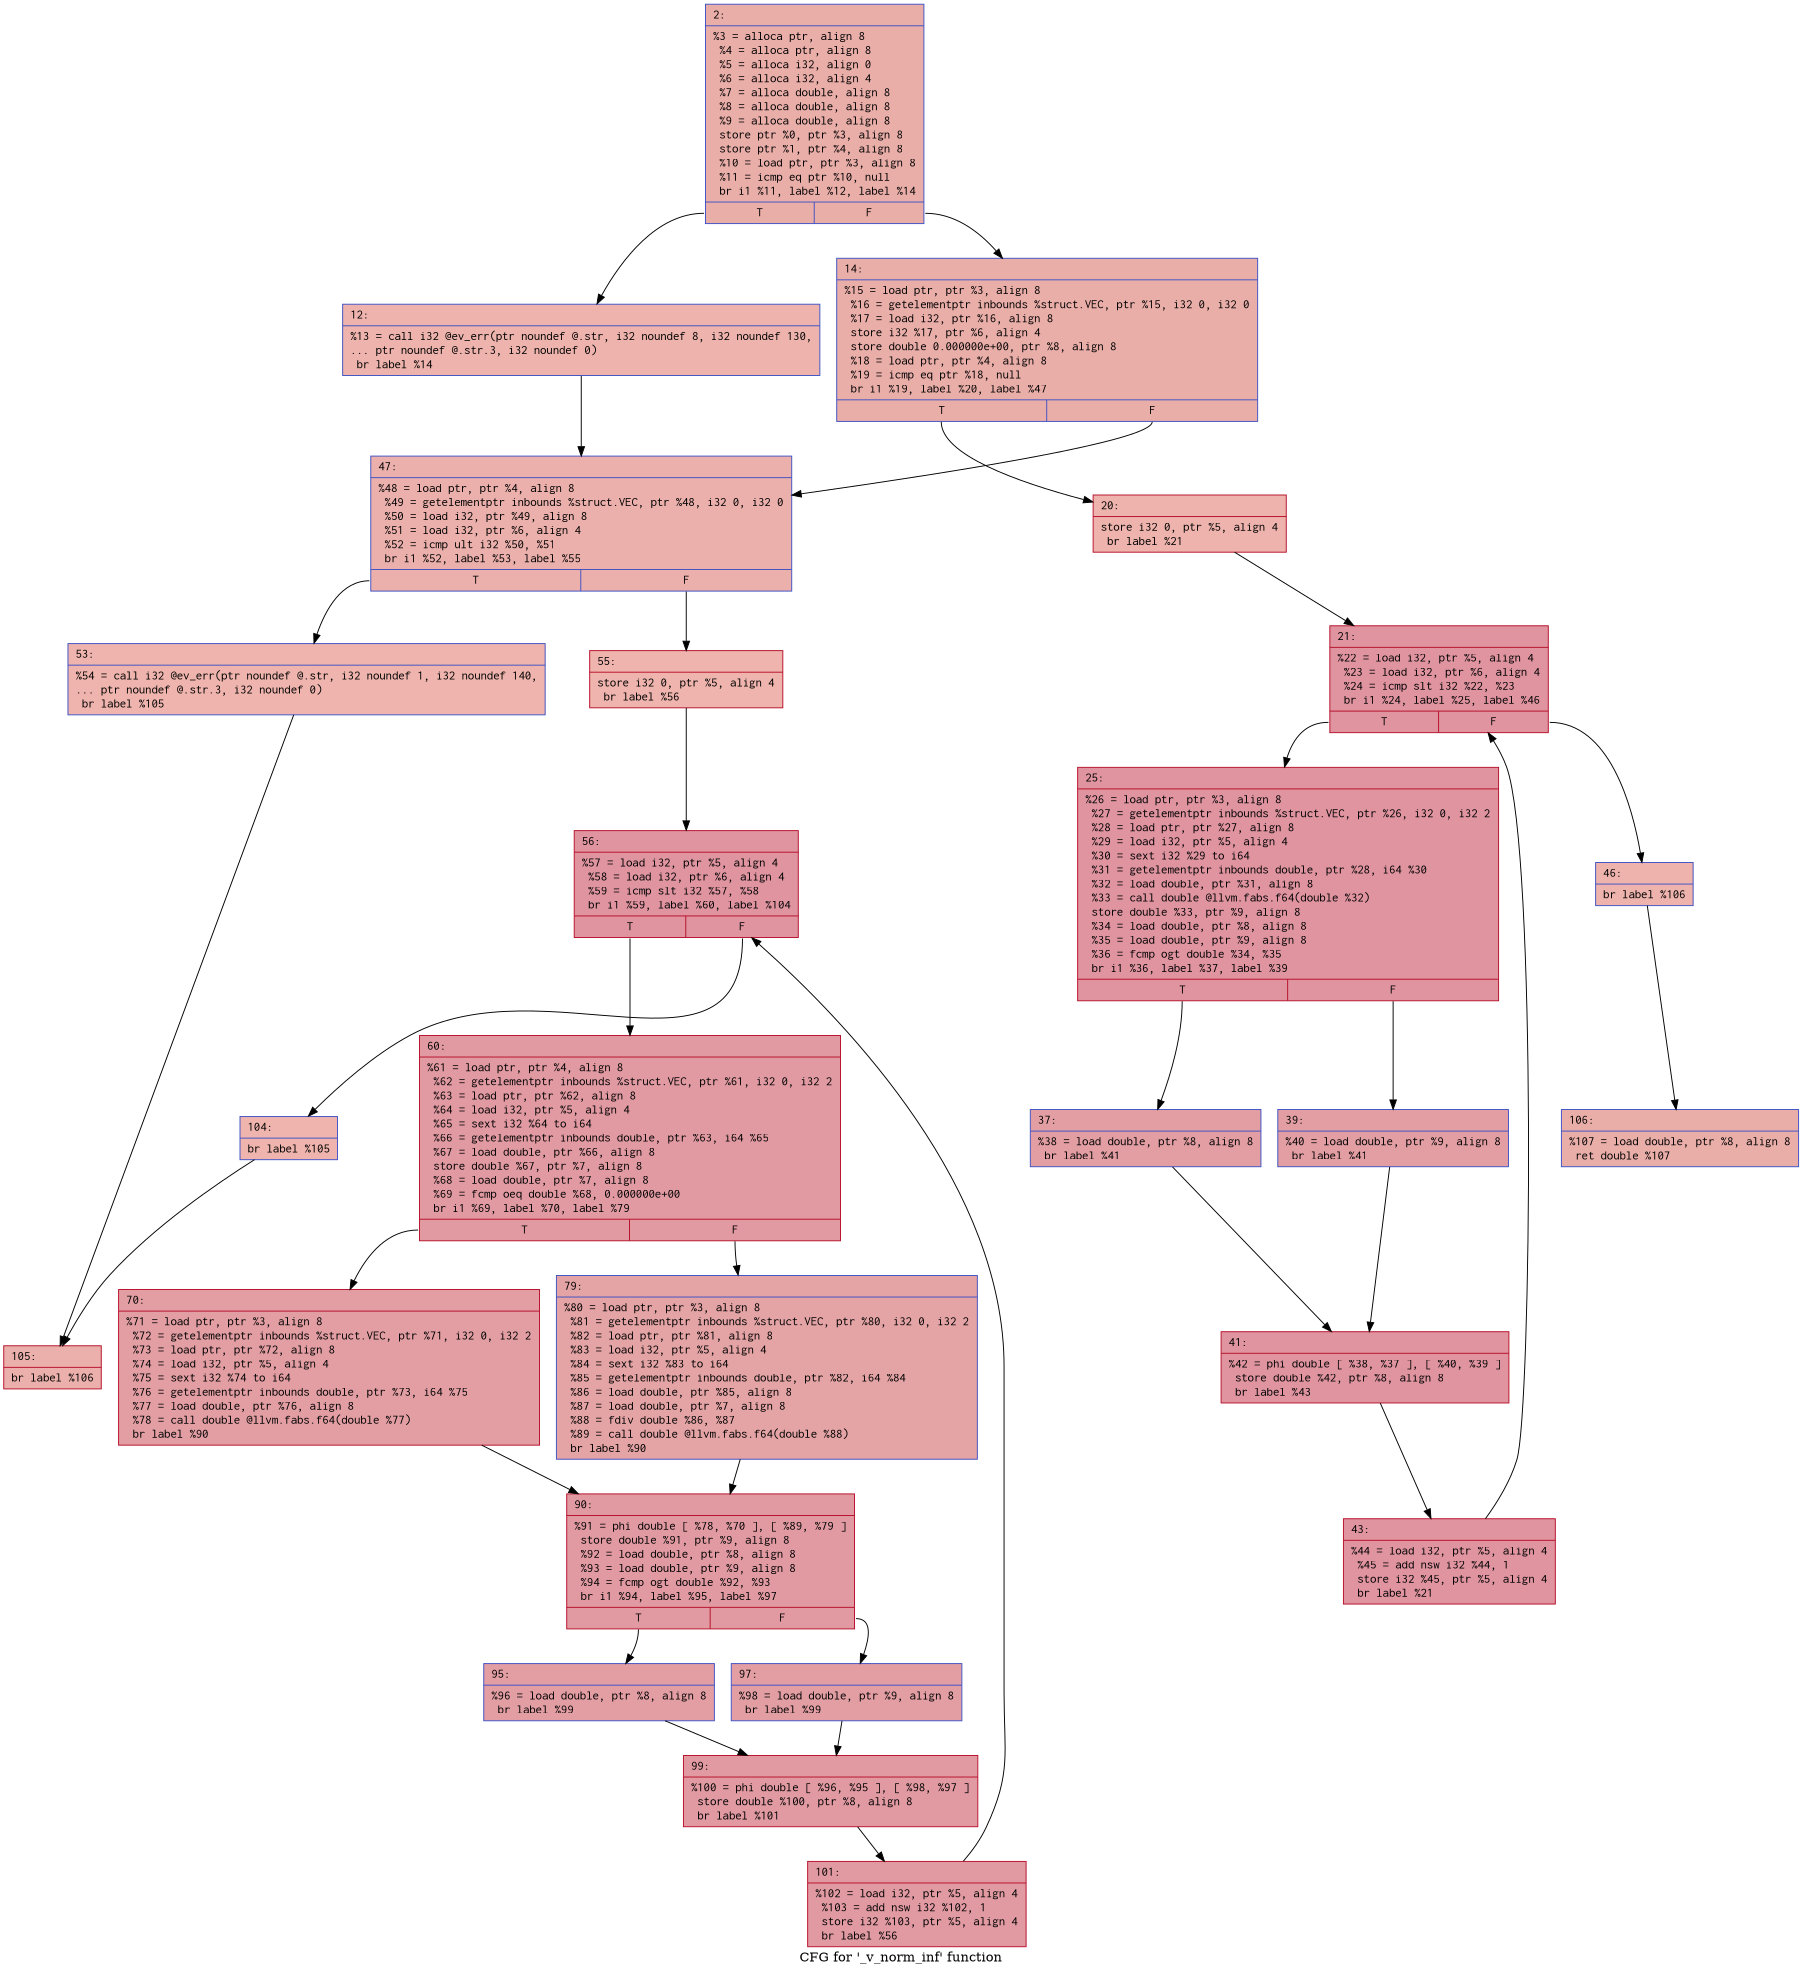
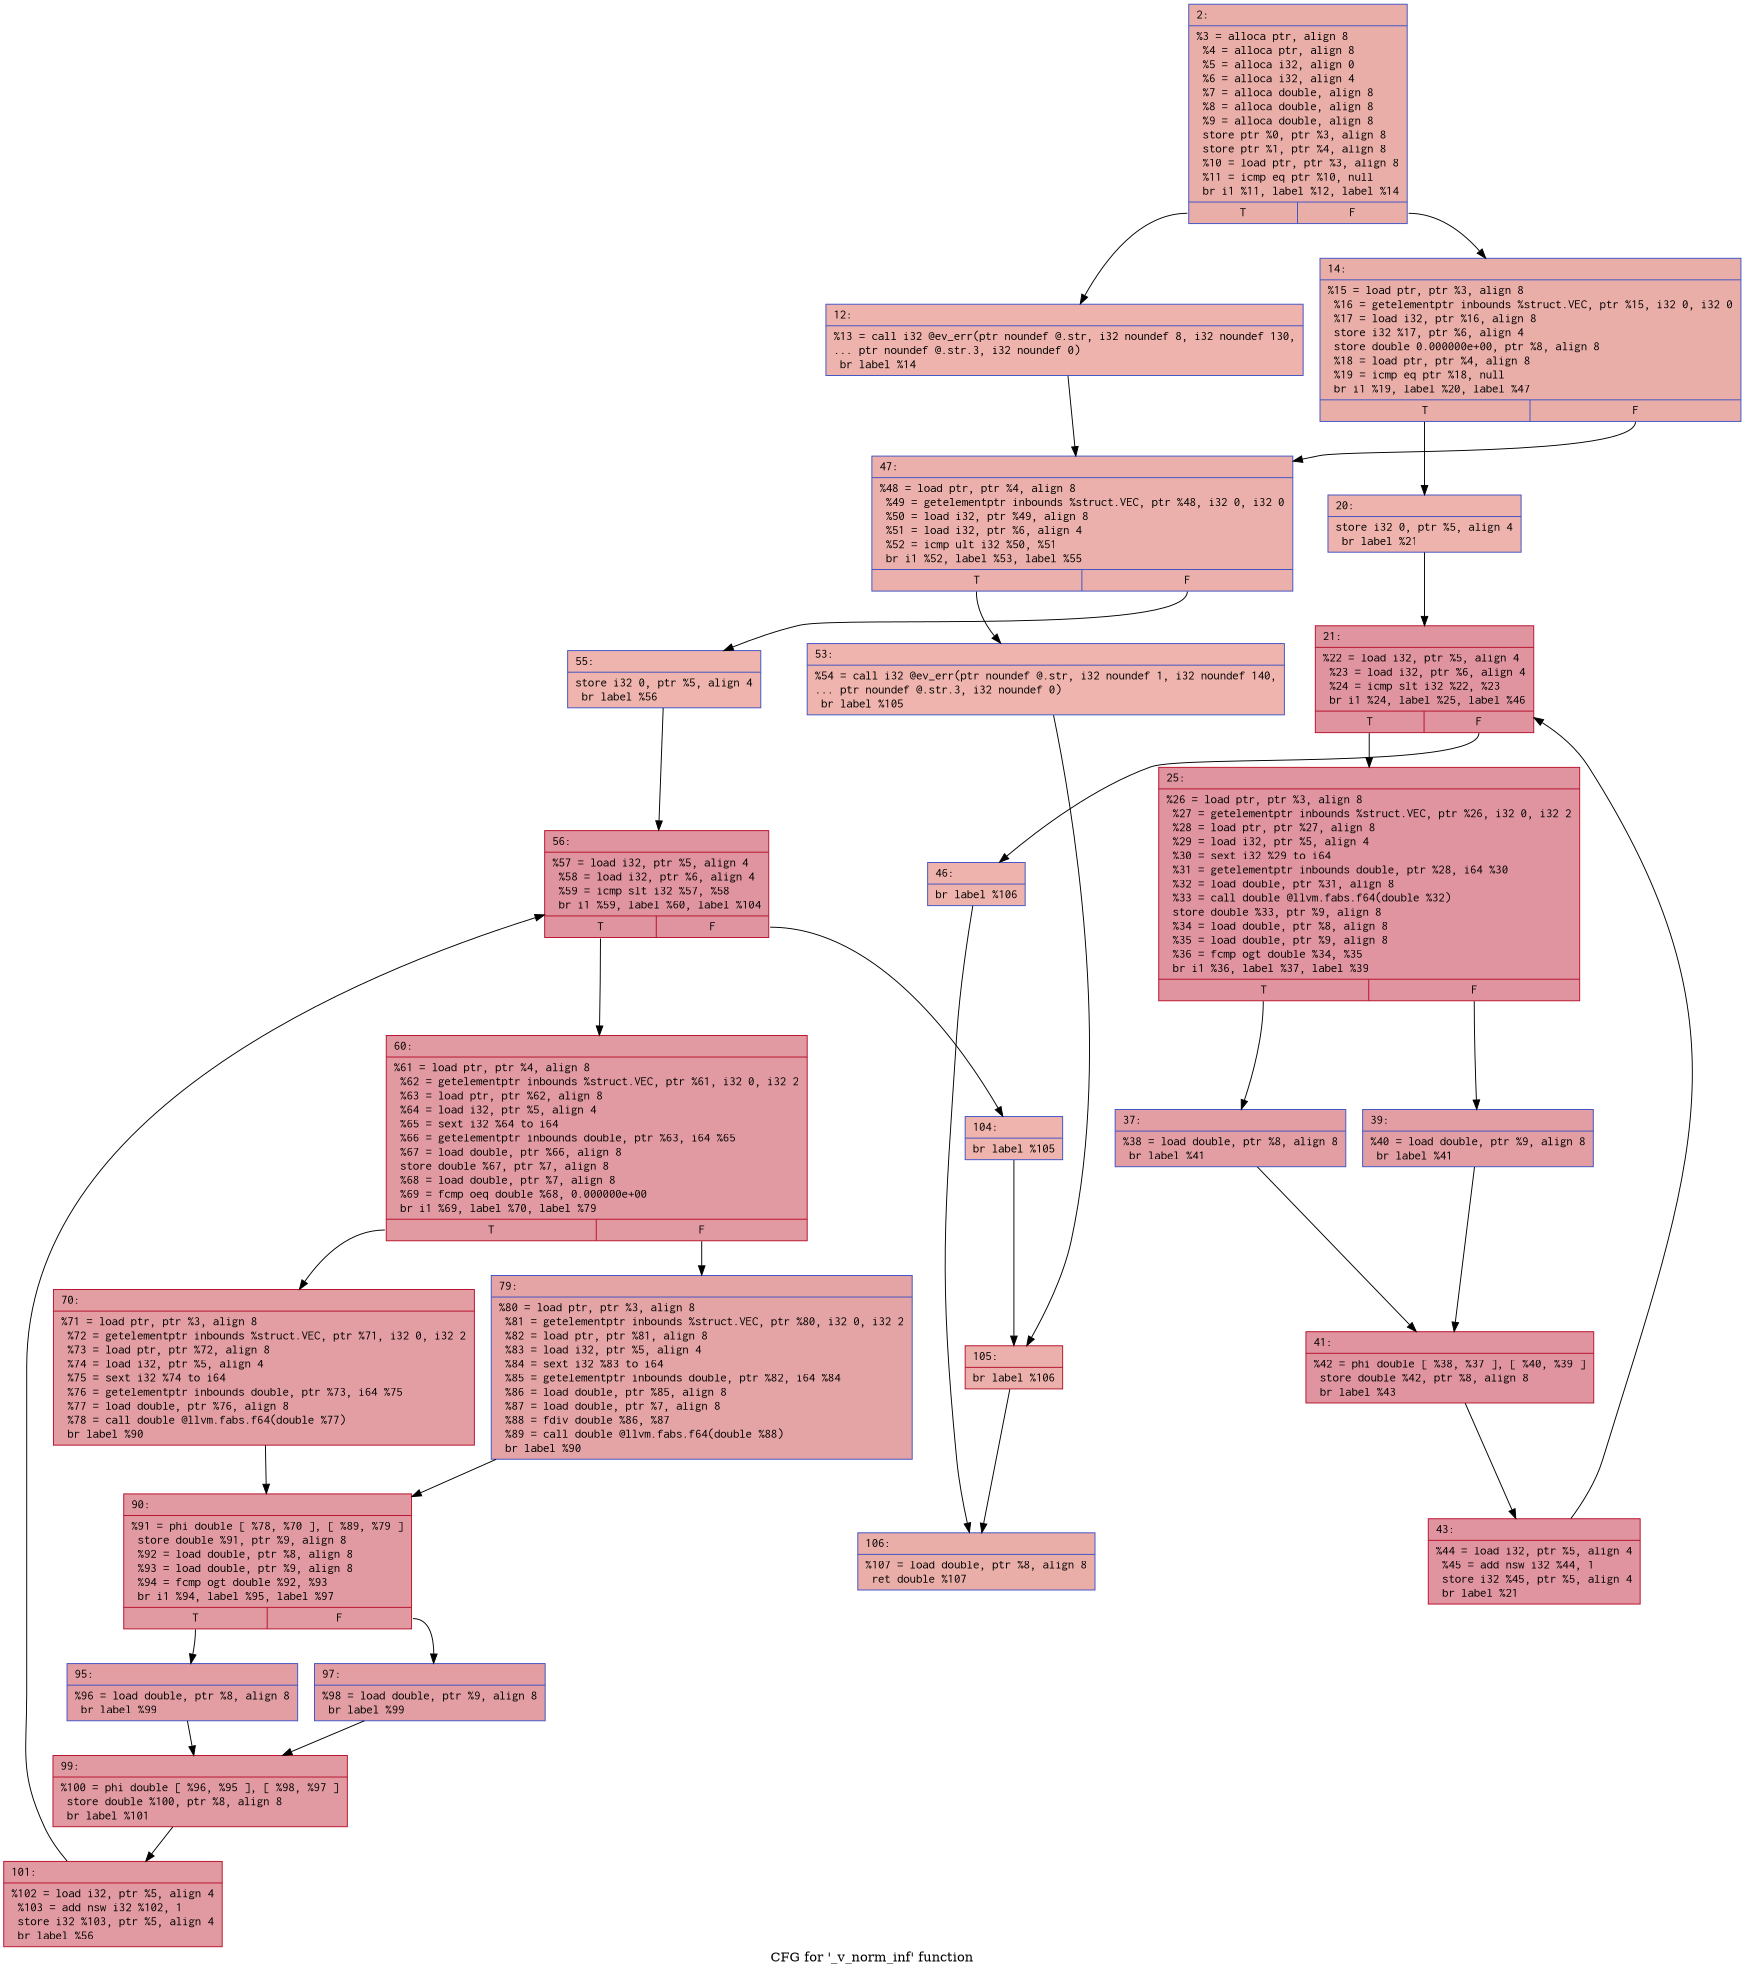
(1190, 524) -> (1425, 524)
(686, 679) -> (664, 679)
none -> (997, 1456)
